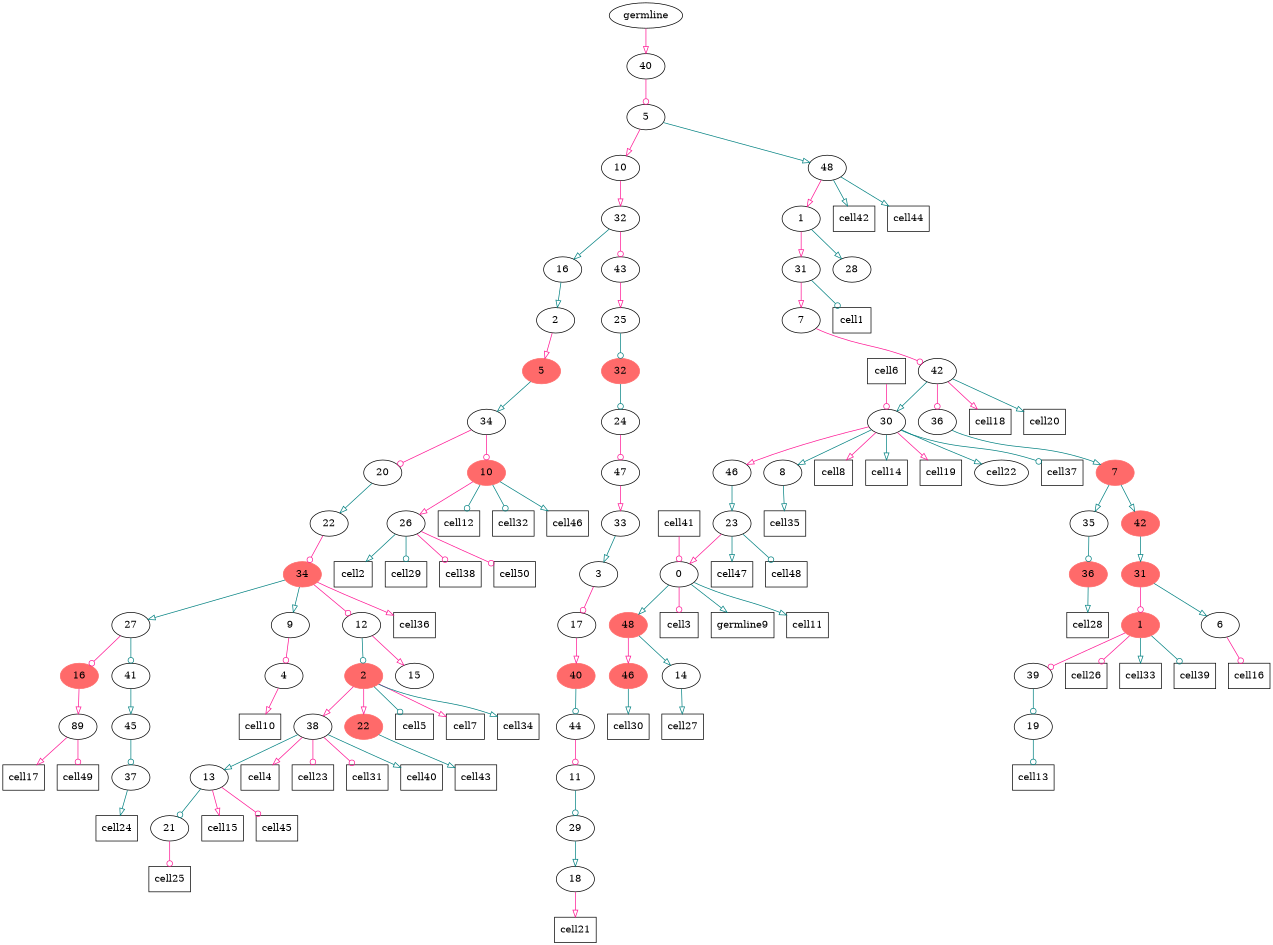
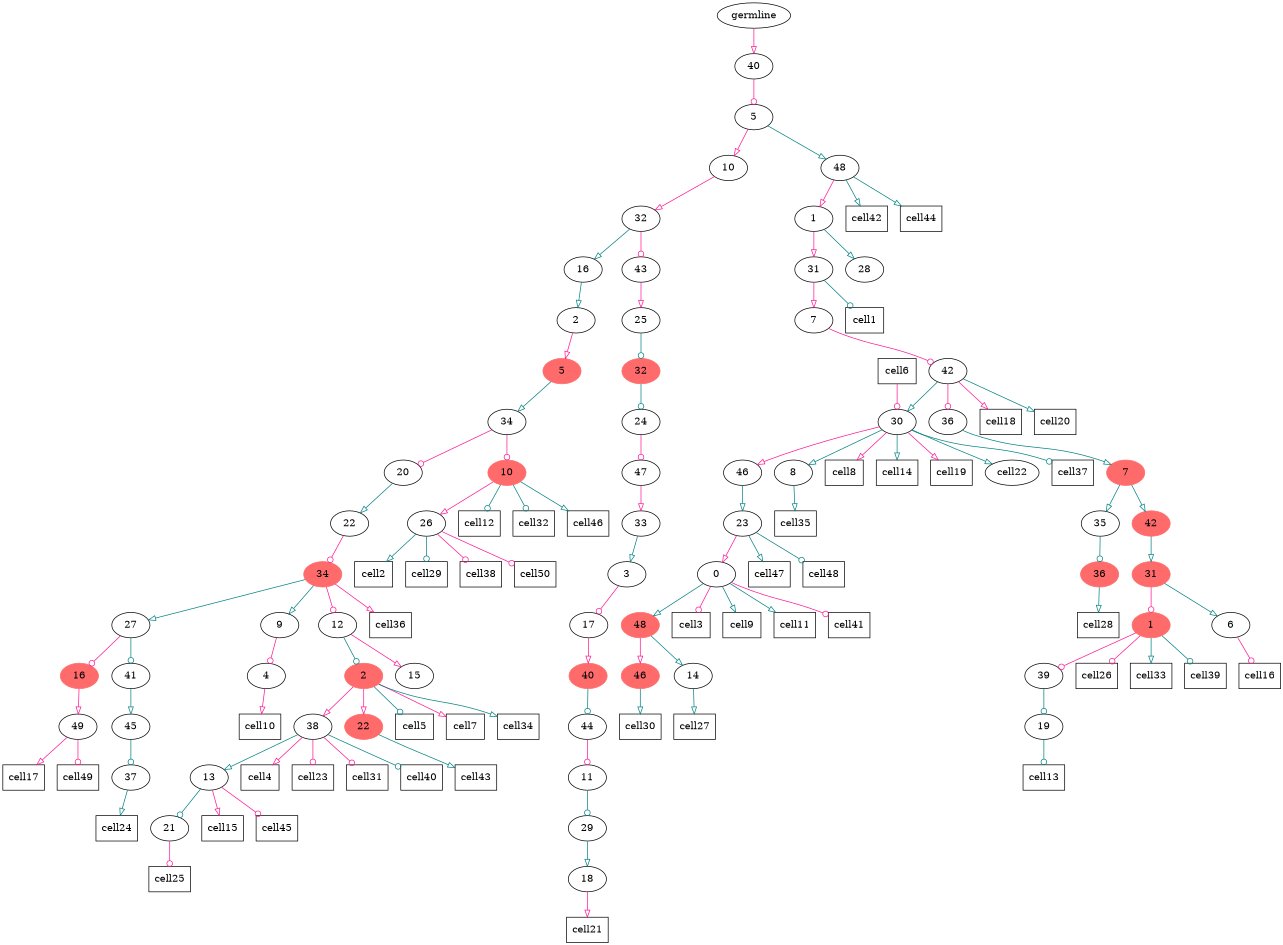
(679, 546) -> (777, 599)
(743, 625) -> (742, 625)
(78, 727) -> (78, 727)
(361, 750) -> (362, 750)
